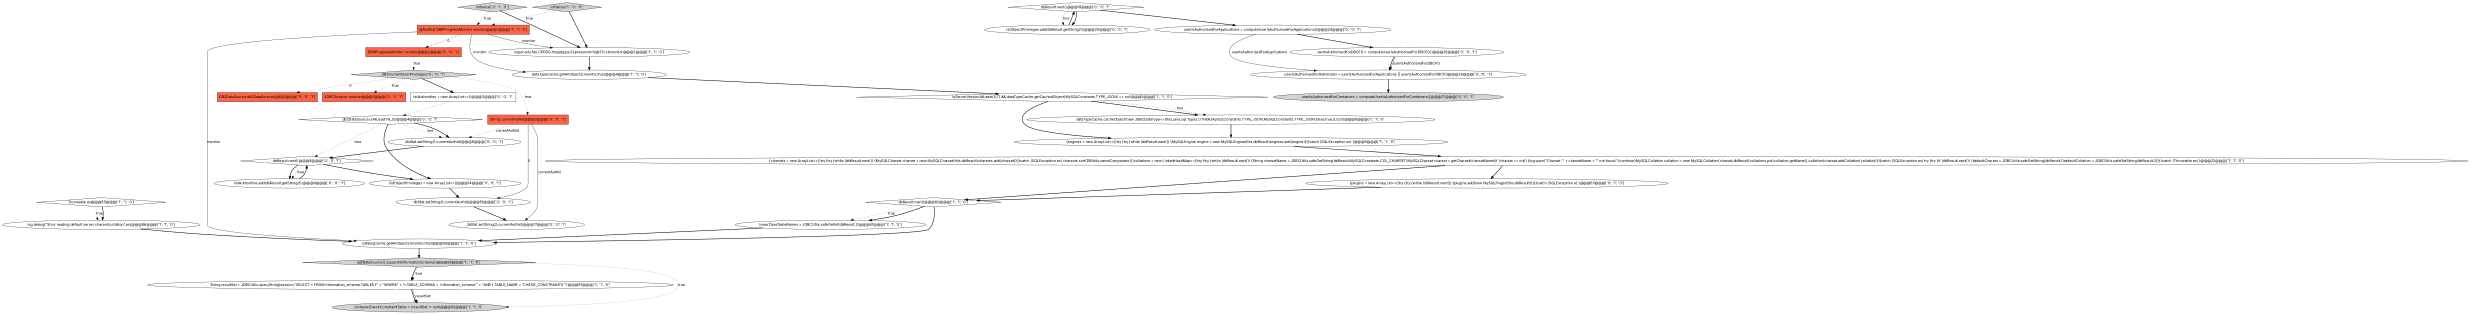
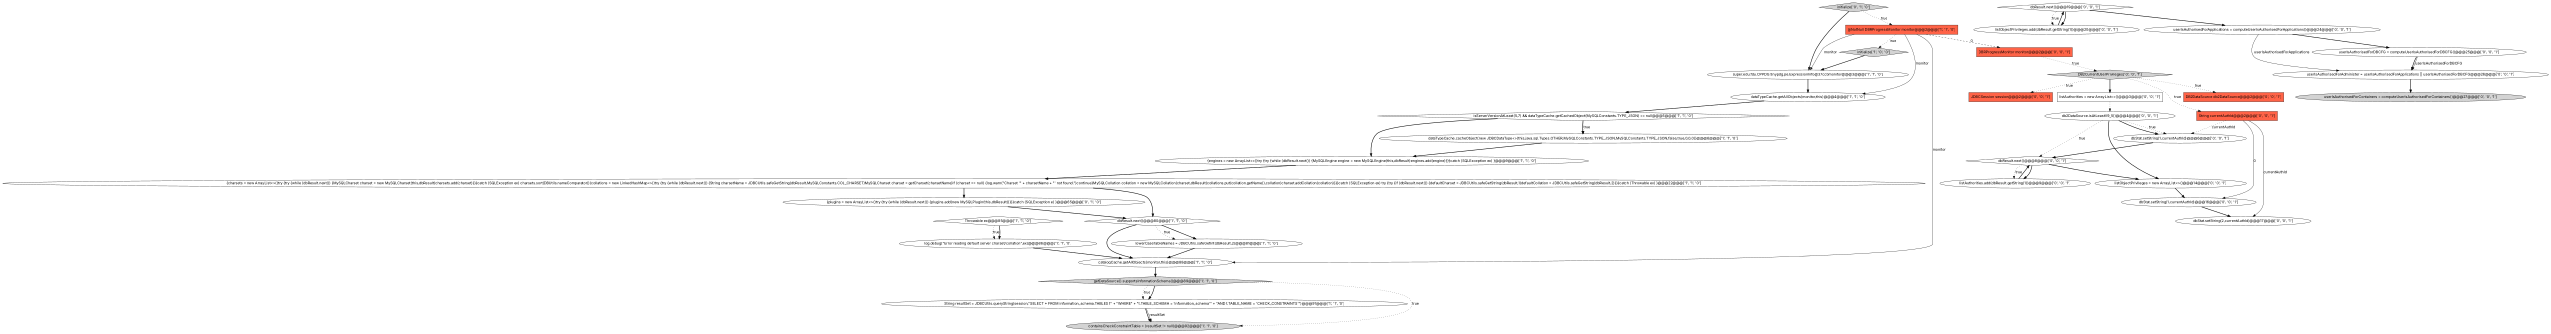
(525, 17) -> (1888, 40)
(351, 86) -> (2198, 86)
(391, 120) -> (2110, 116)
